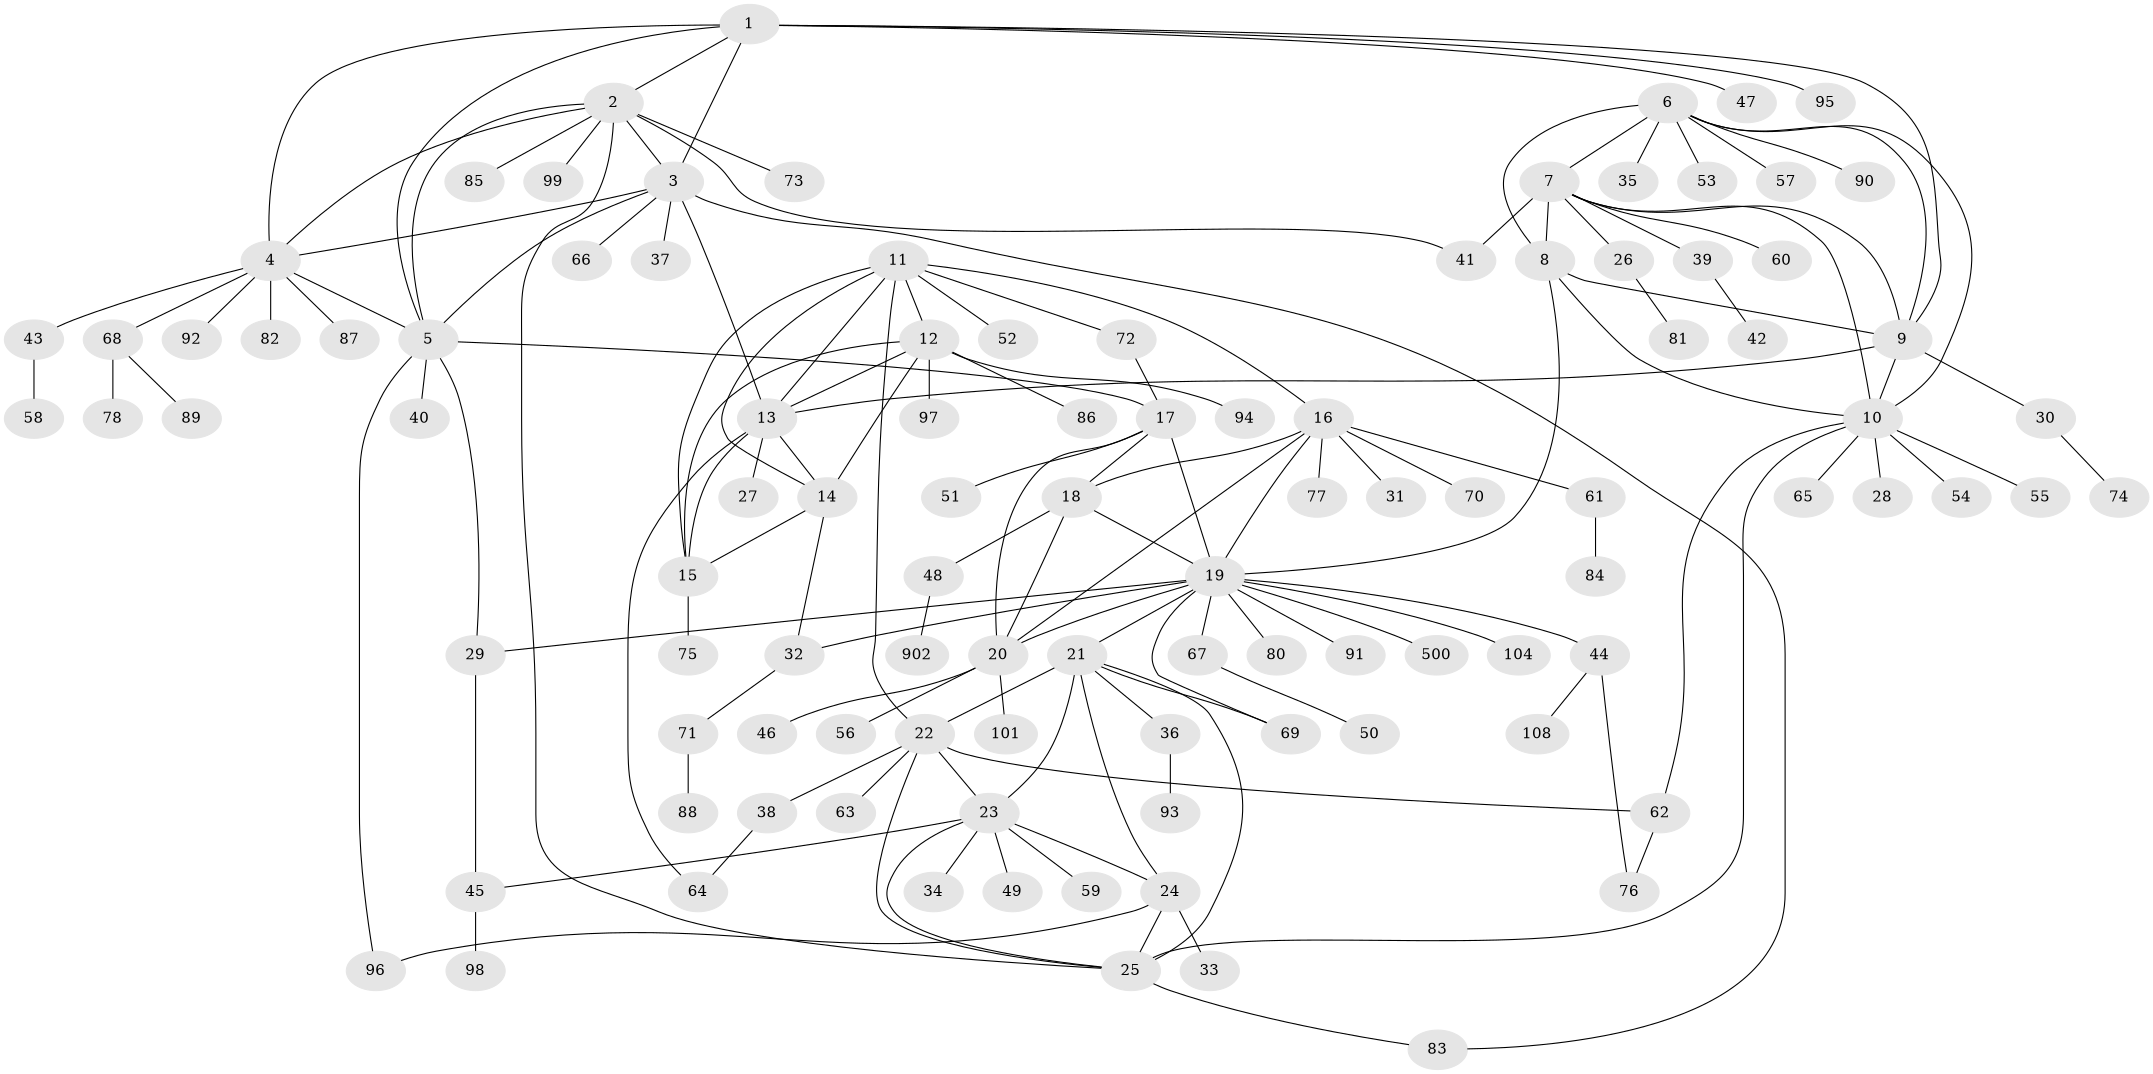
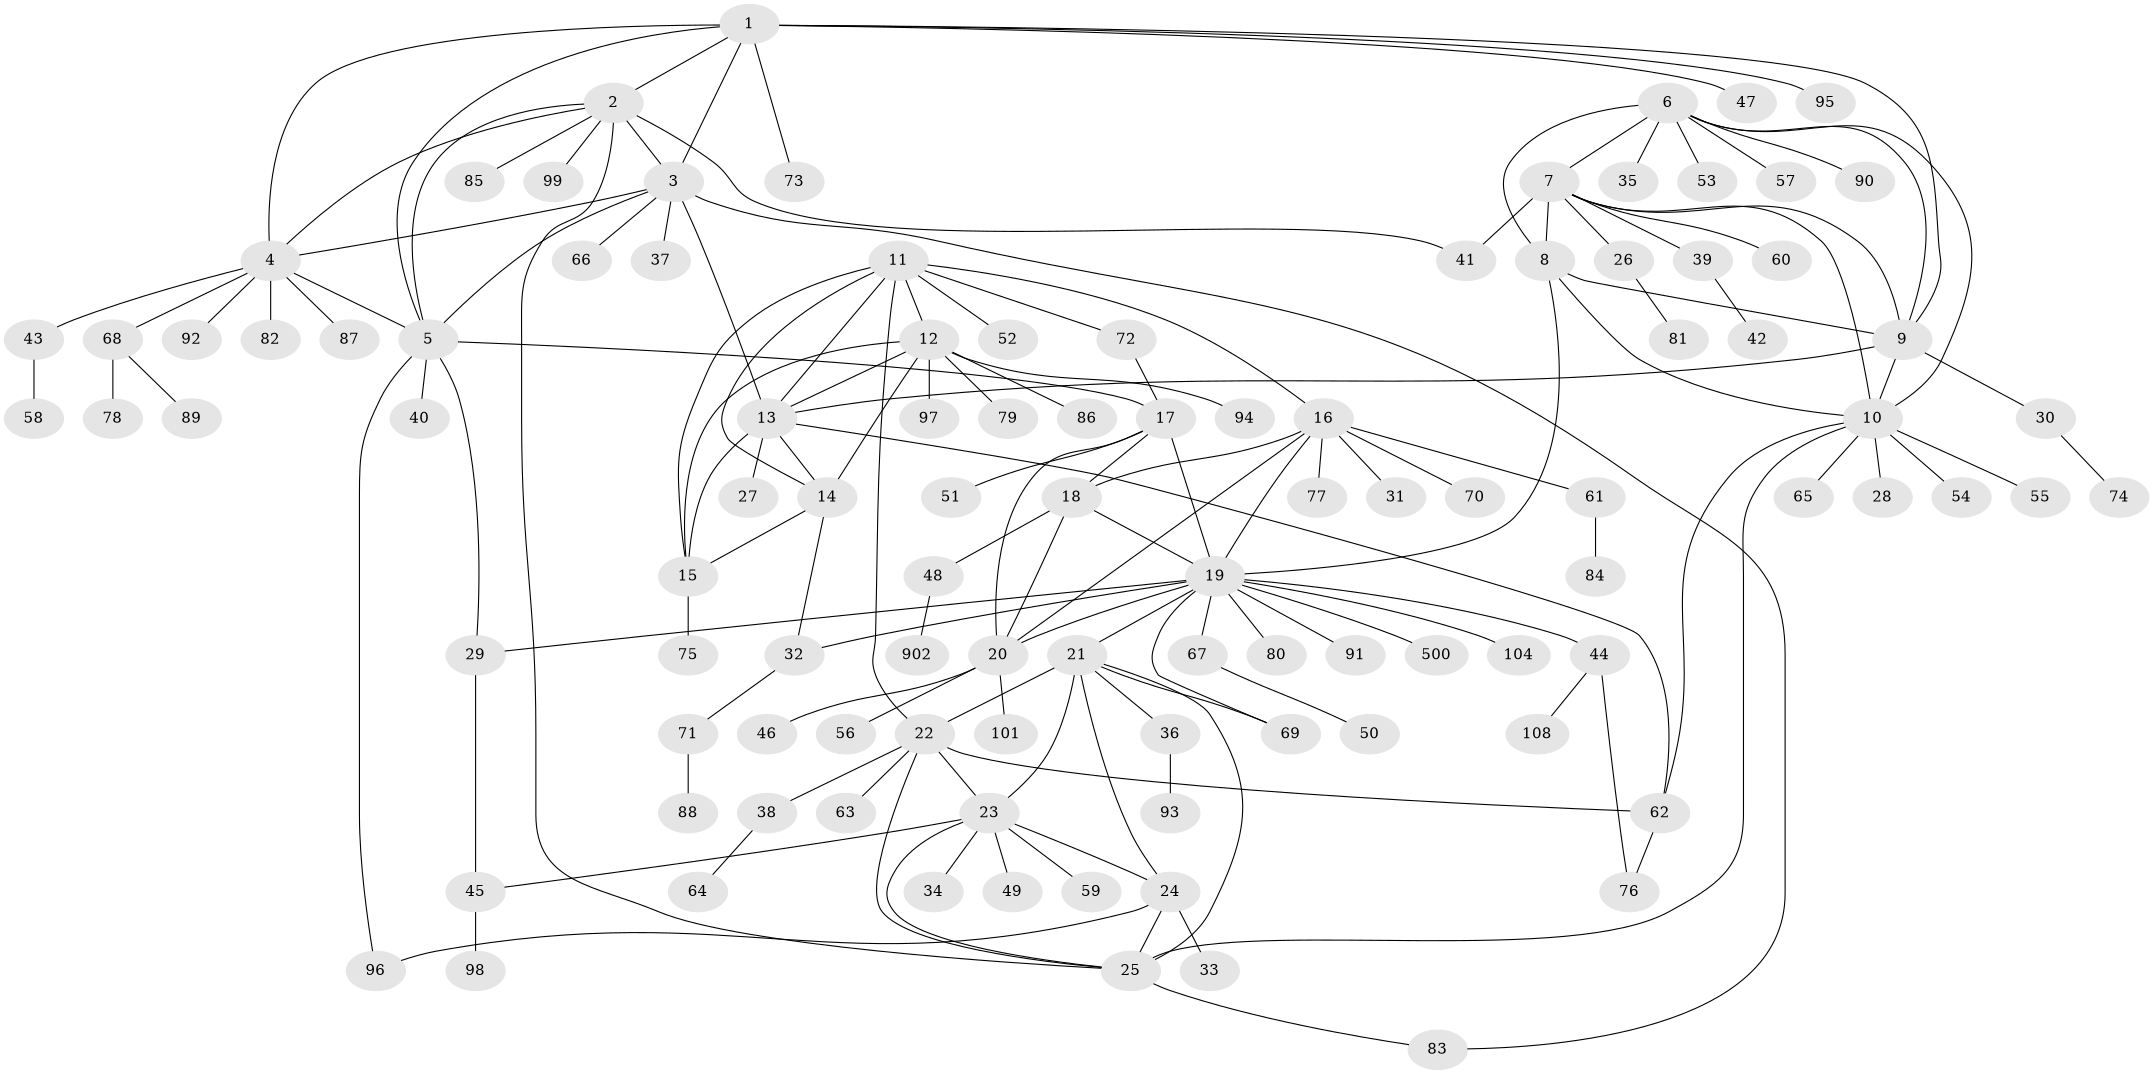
(704, 142) -> (772, 103)
none -> (1008, 419)
(628, 627) -> (1303, 529)
